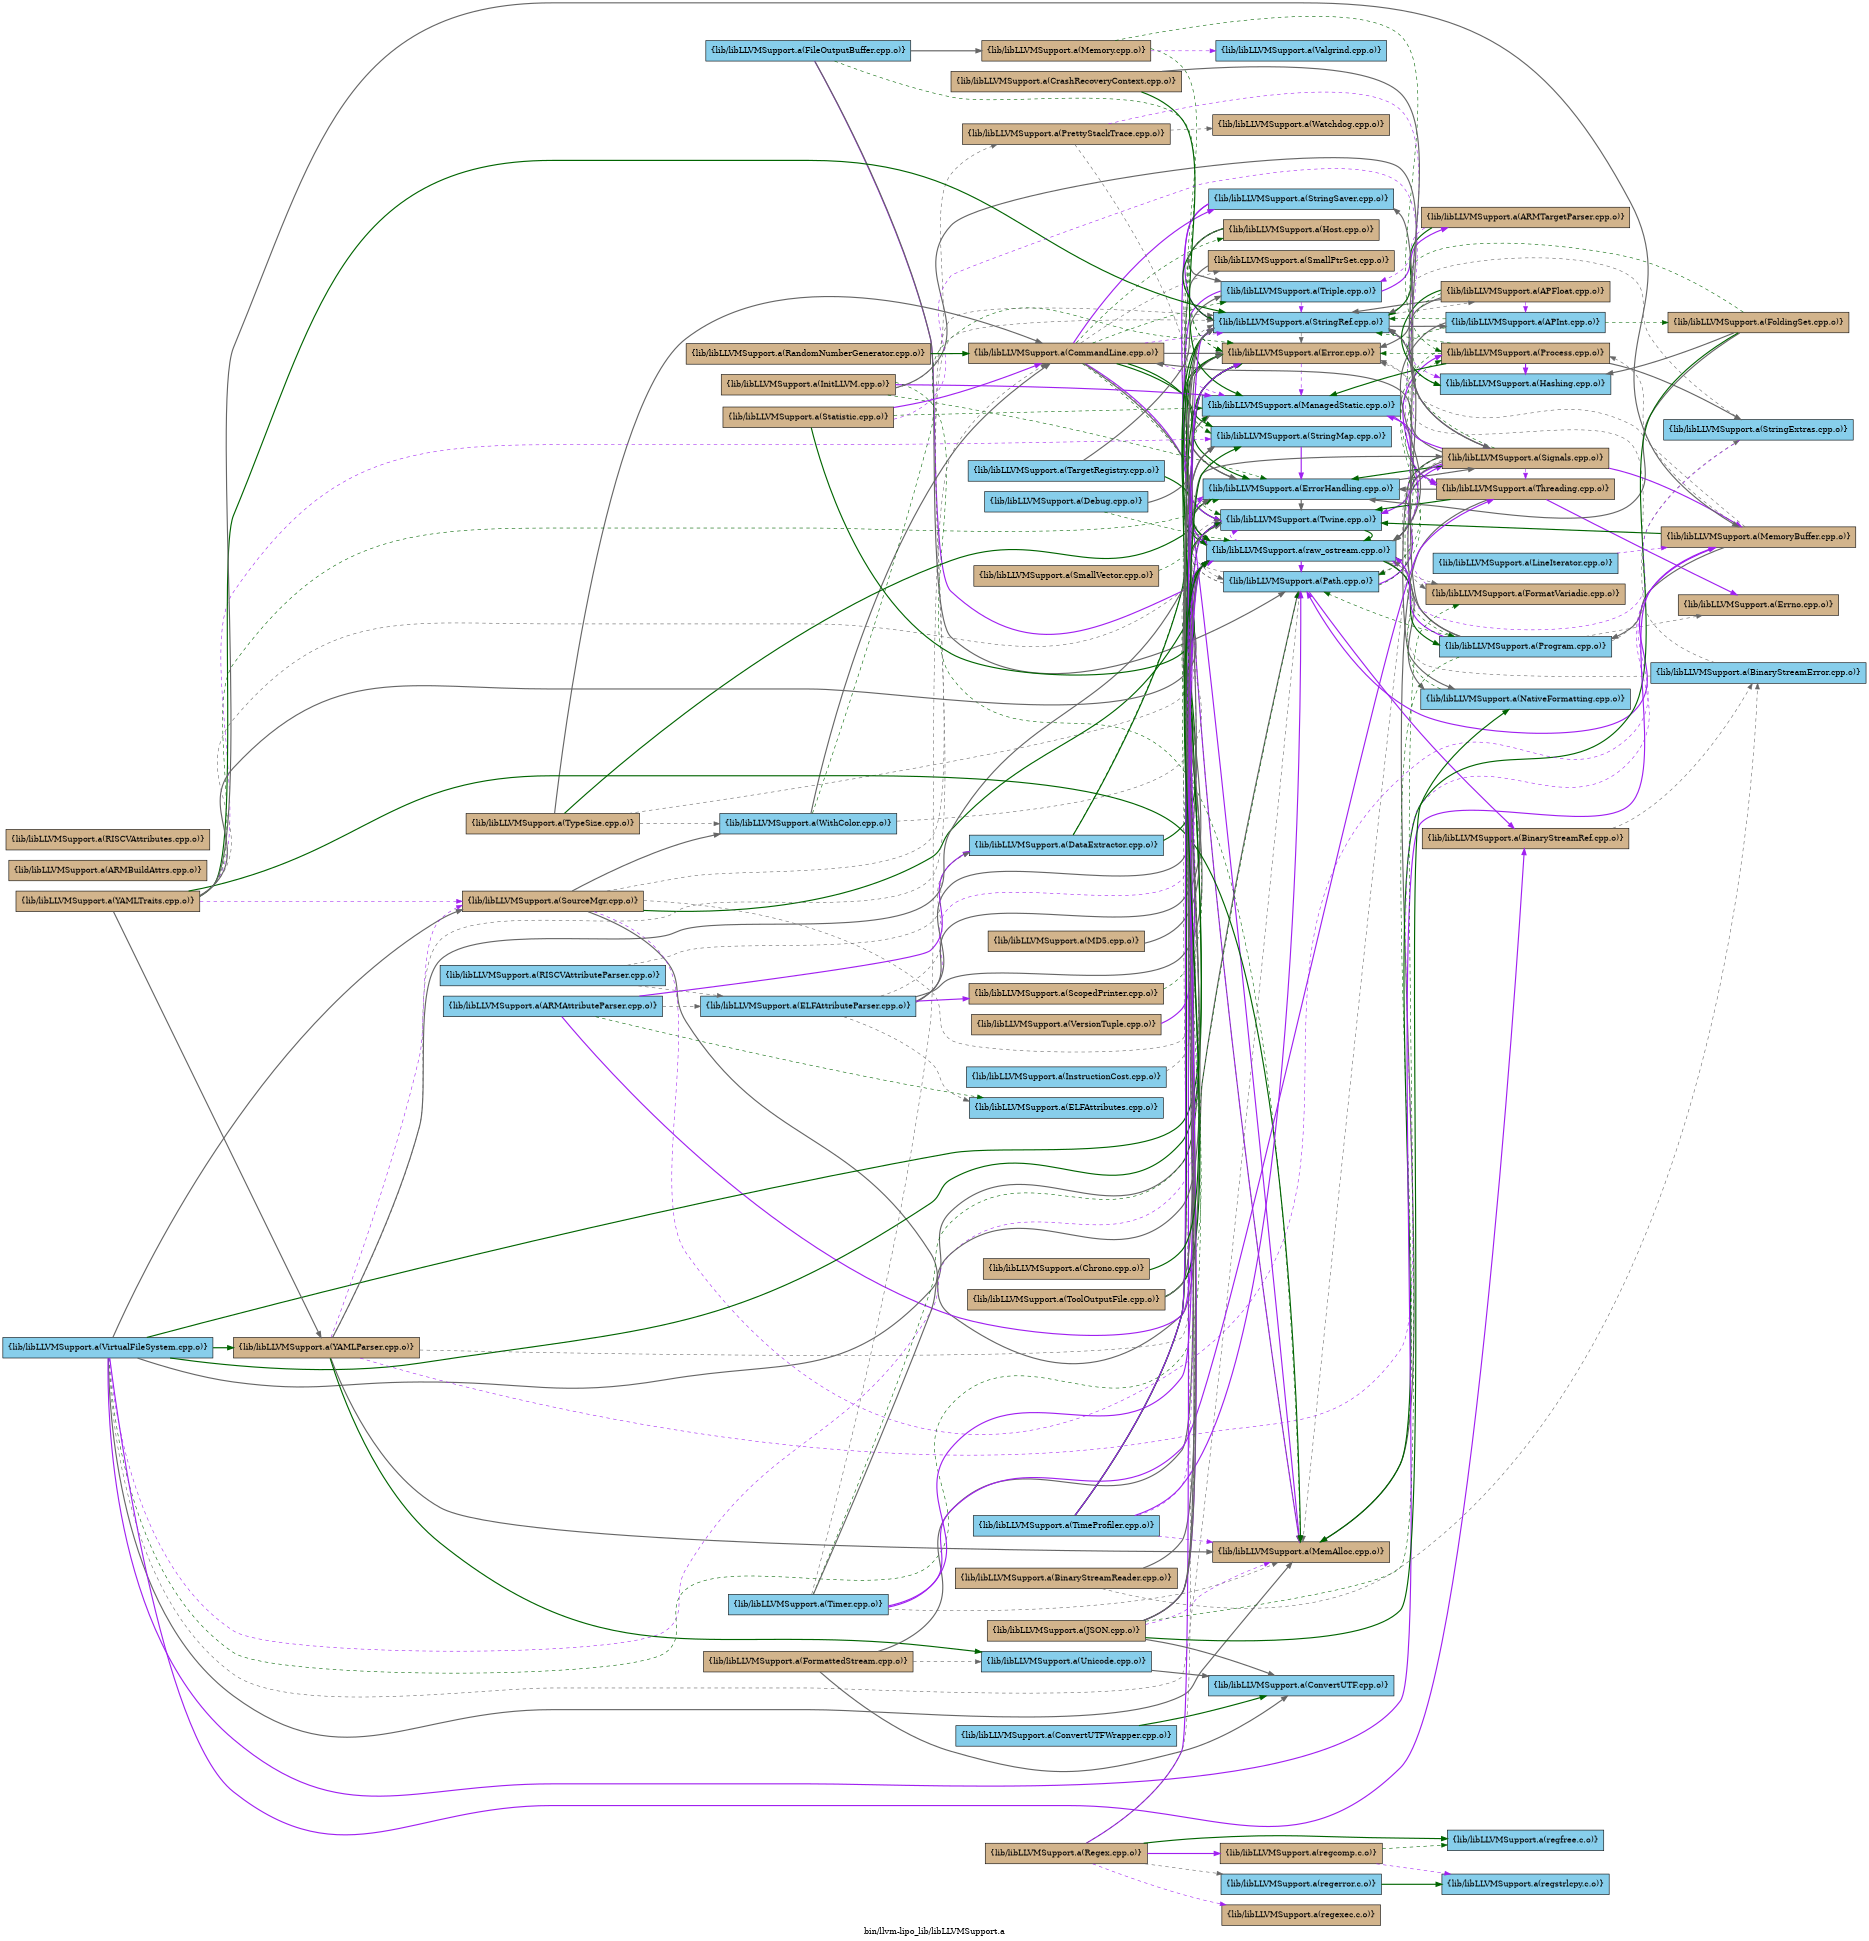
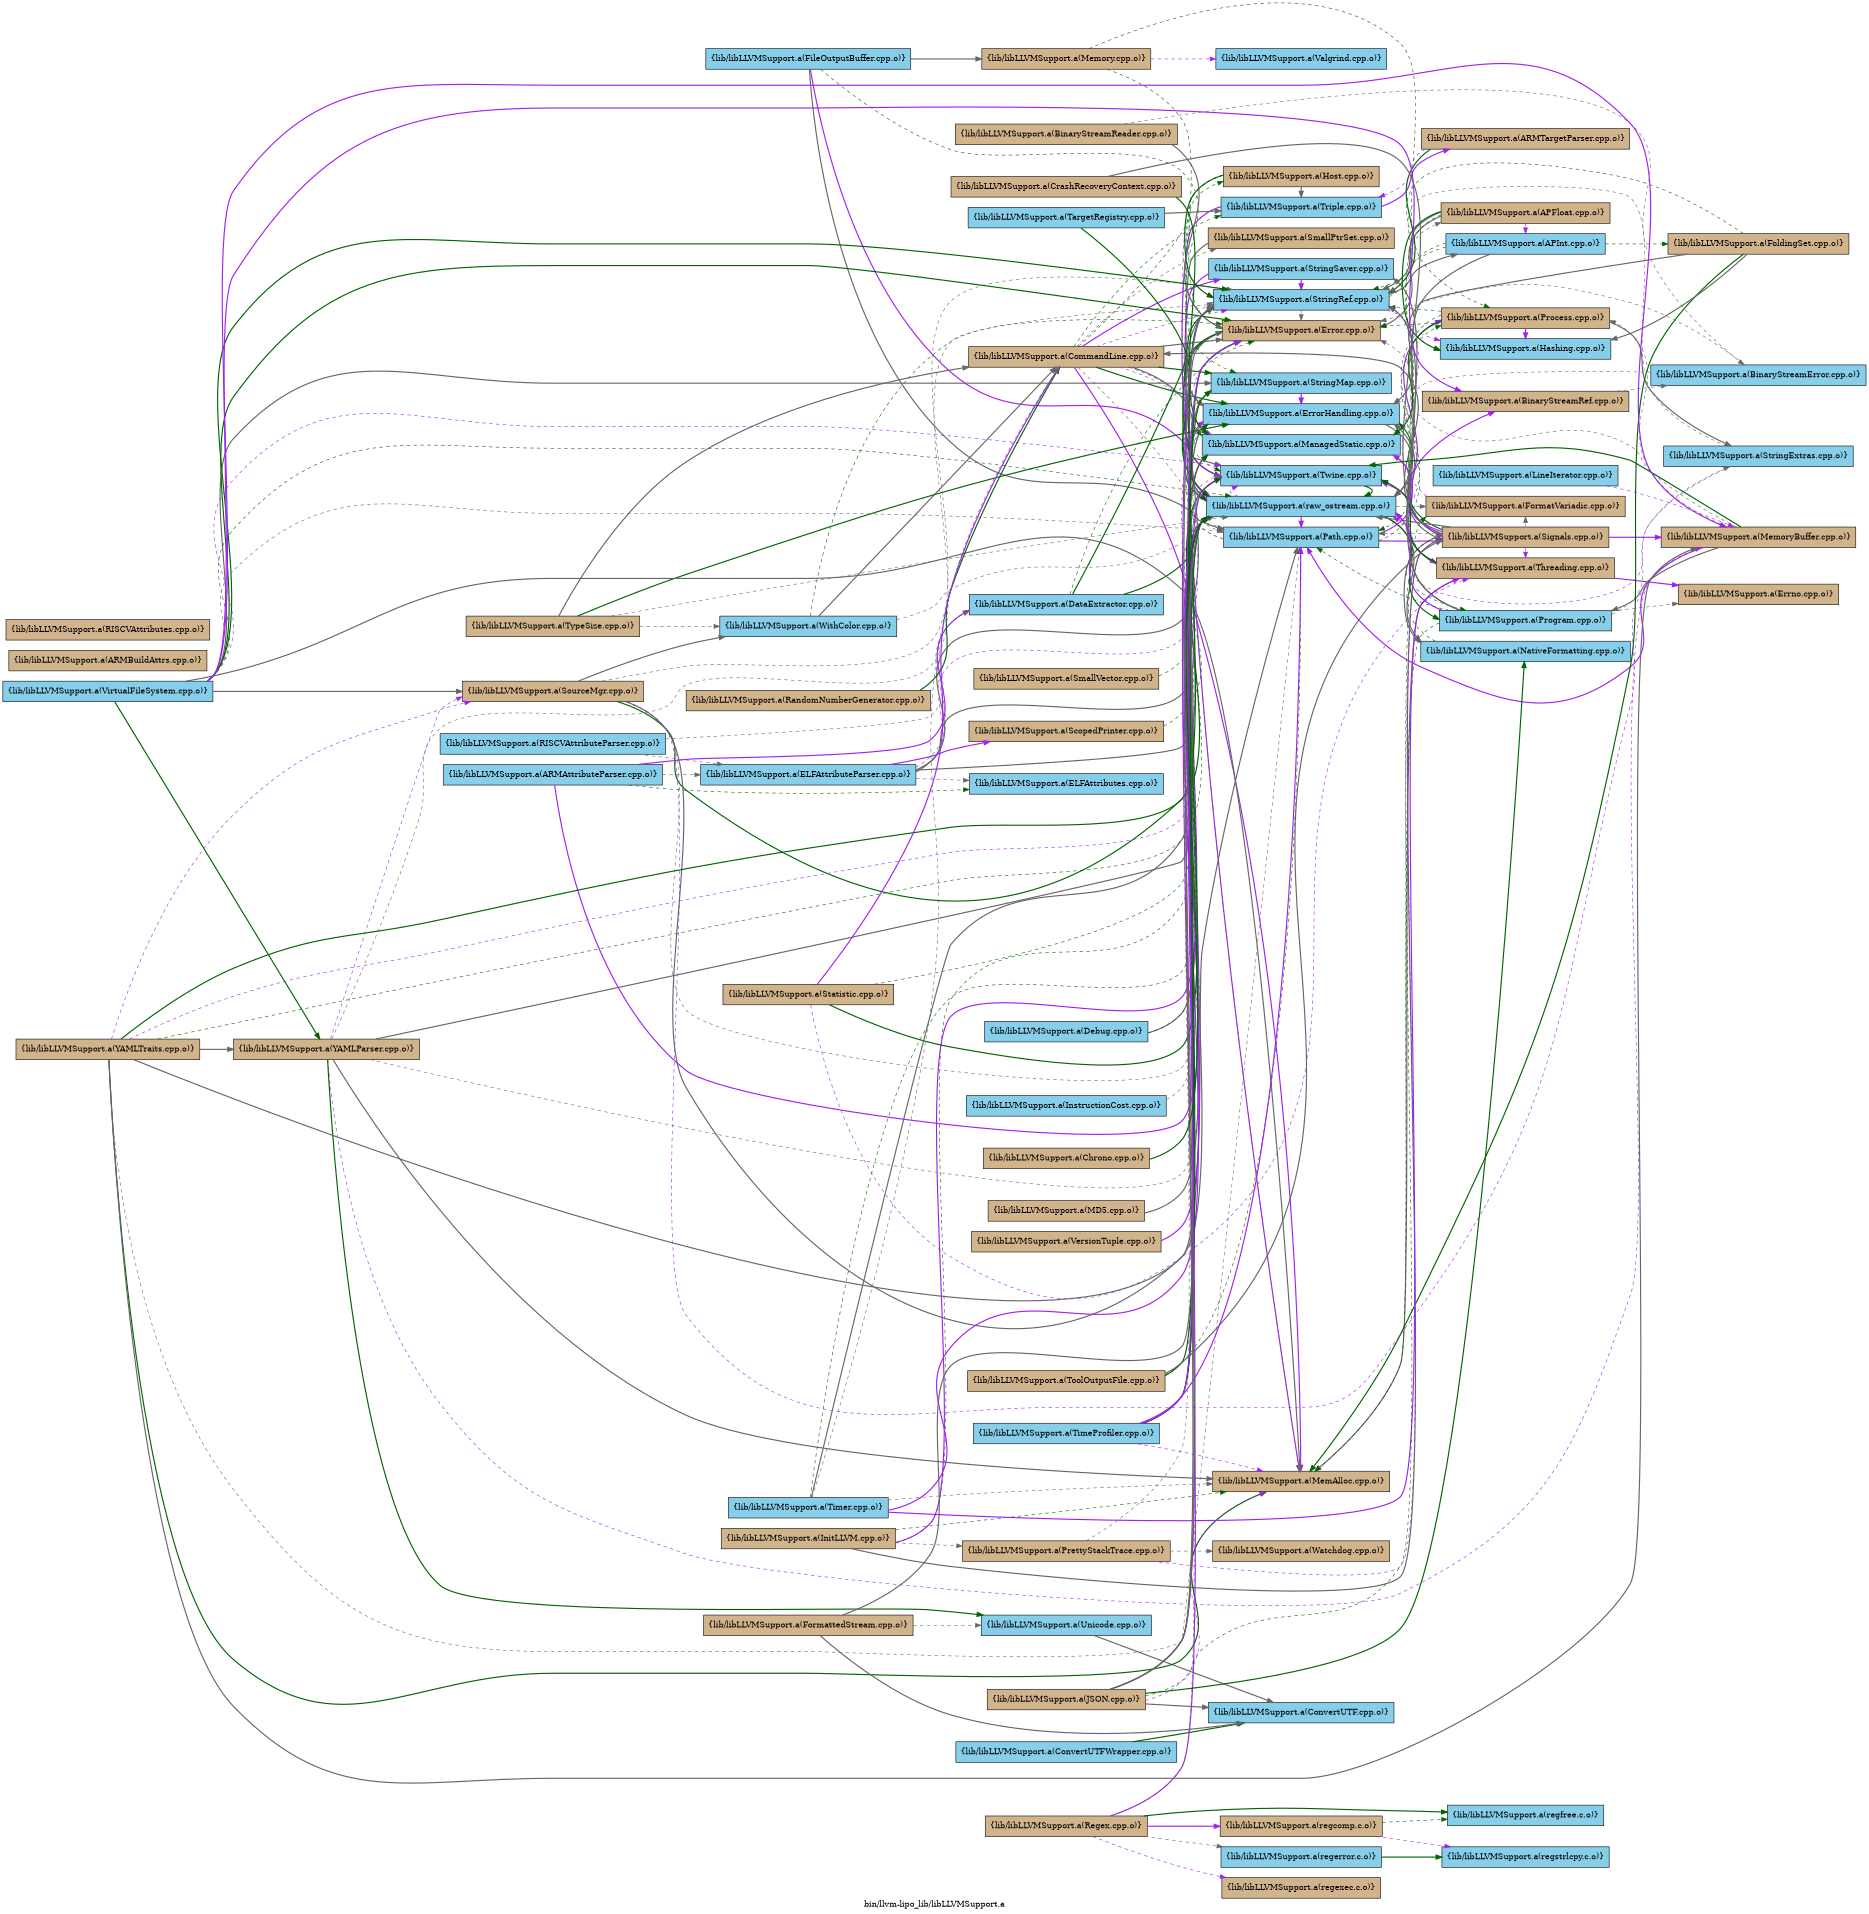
(1301, 377) -> (1187, 375)
(642, 624) -> (1000, 1657)
